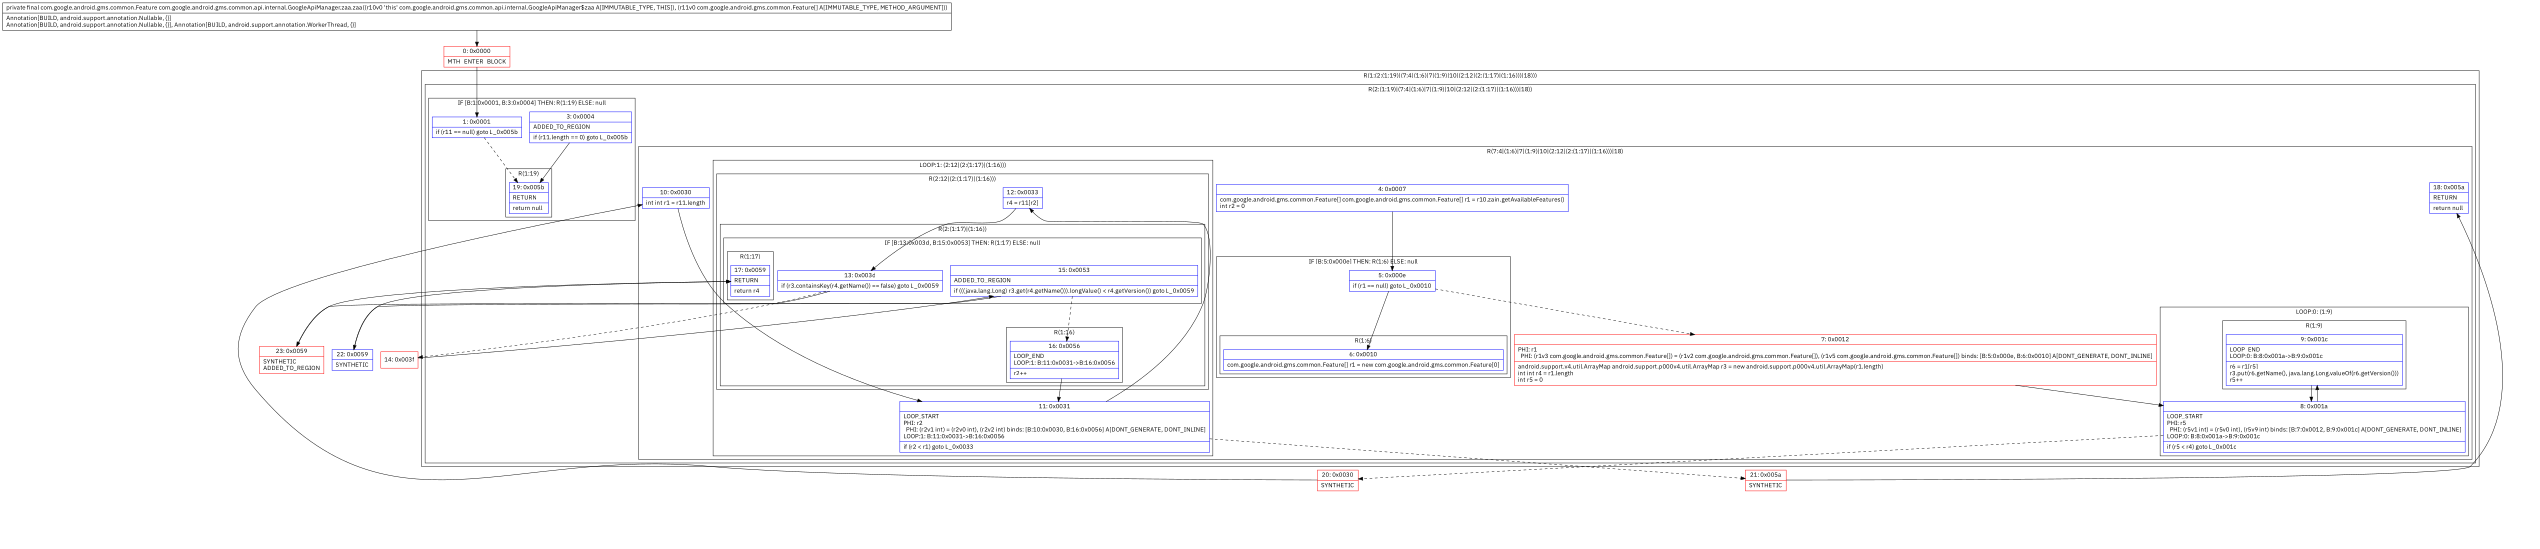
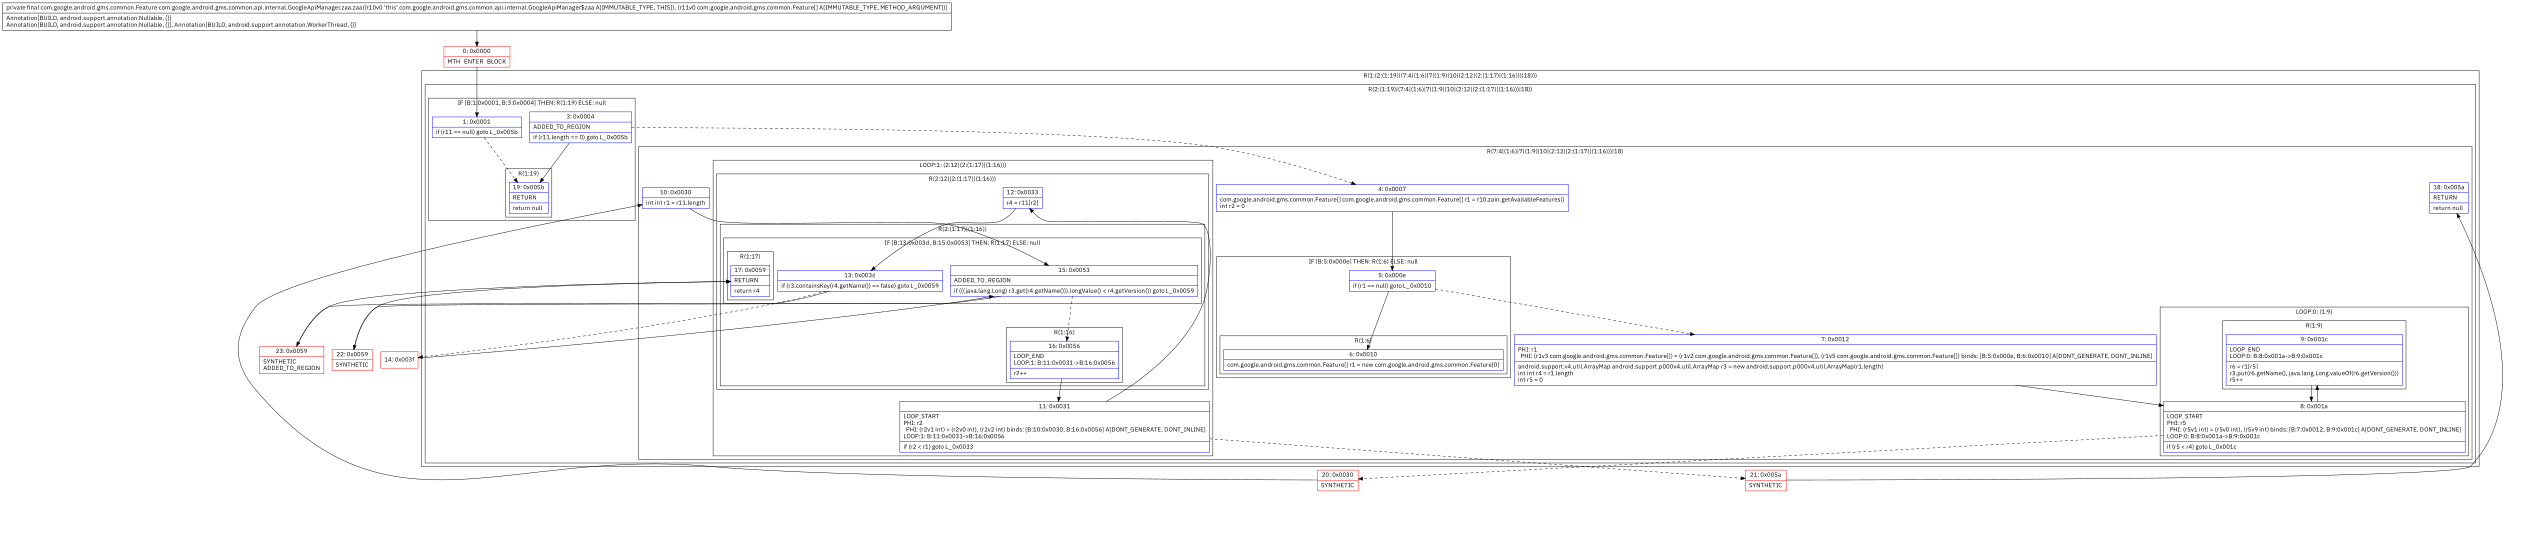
none -> (994, 133)
(769, 337) -> (961, 228)
(352, 360) -> (352, 360)
(1835, 360) -> (1835, 360)
